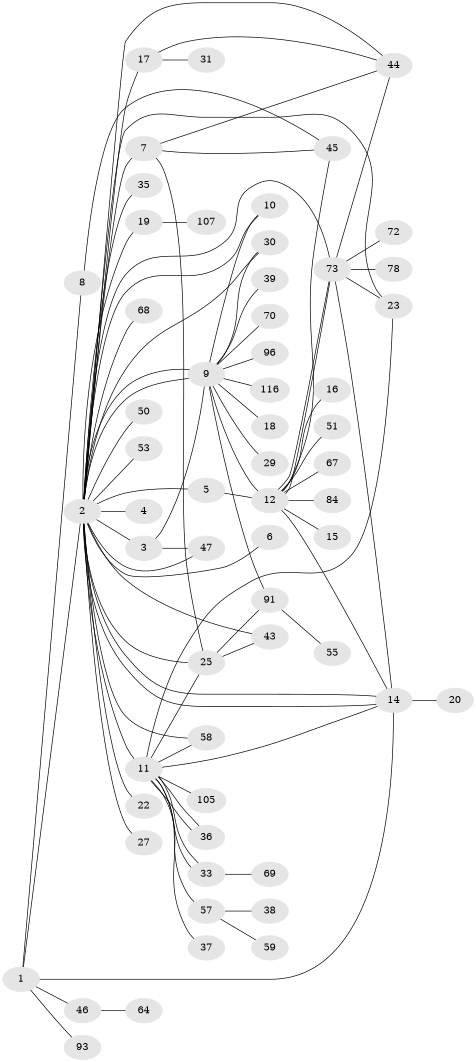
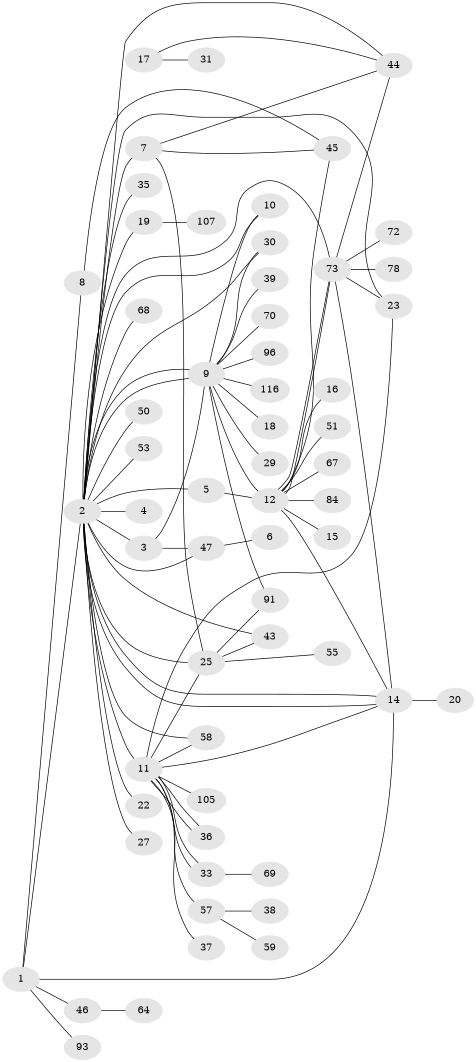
(105, 284) -> none
(163, 576) -> (238, 543)
(301, 627) -> (269, 658)
